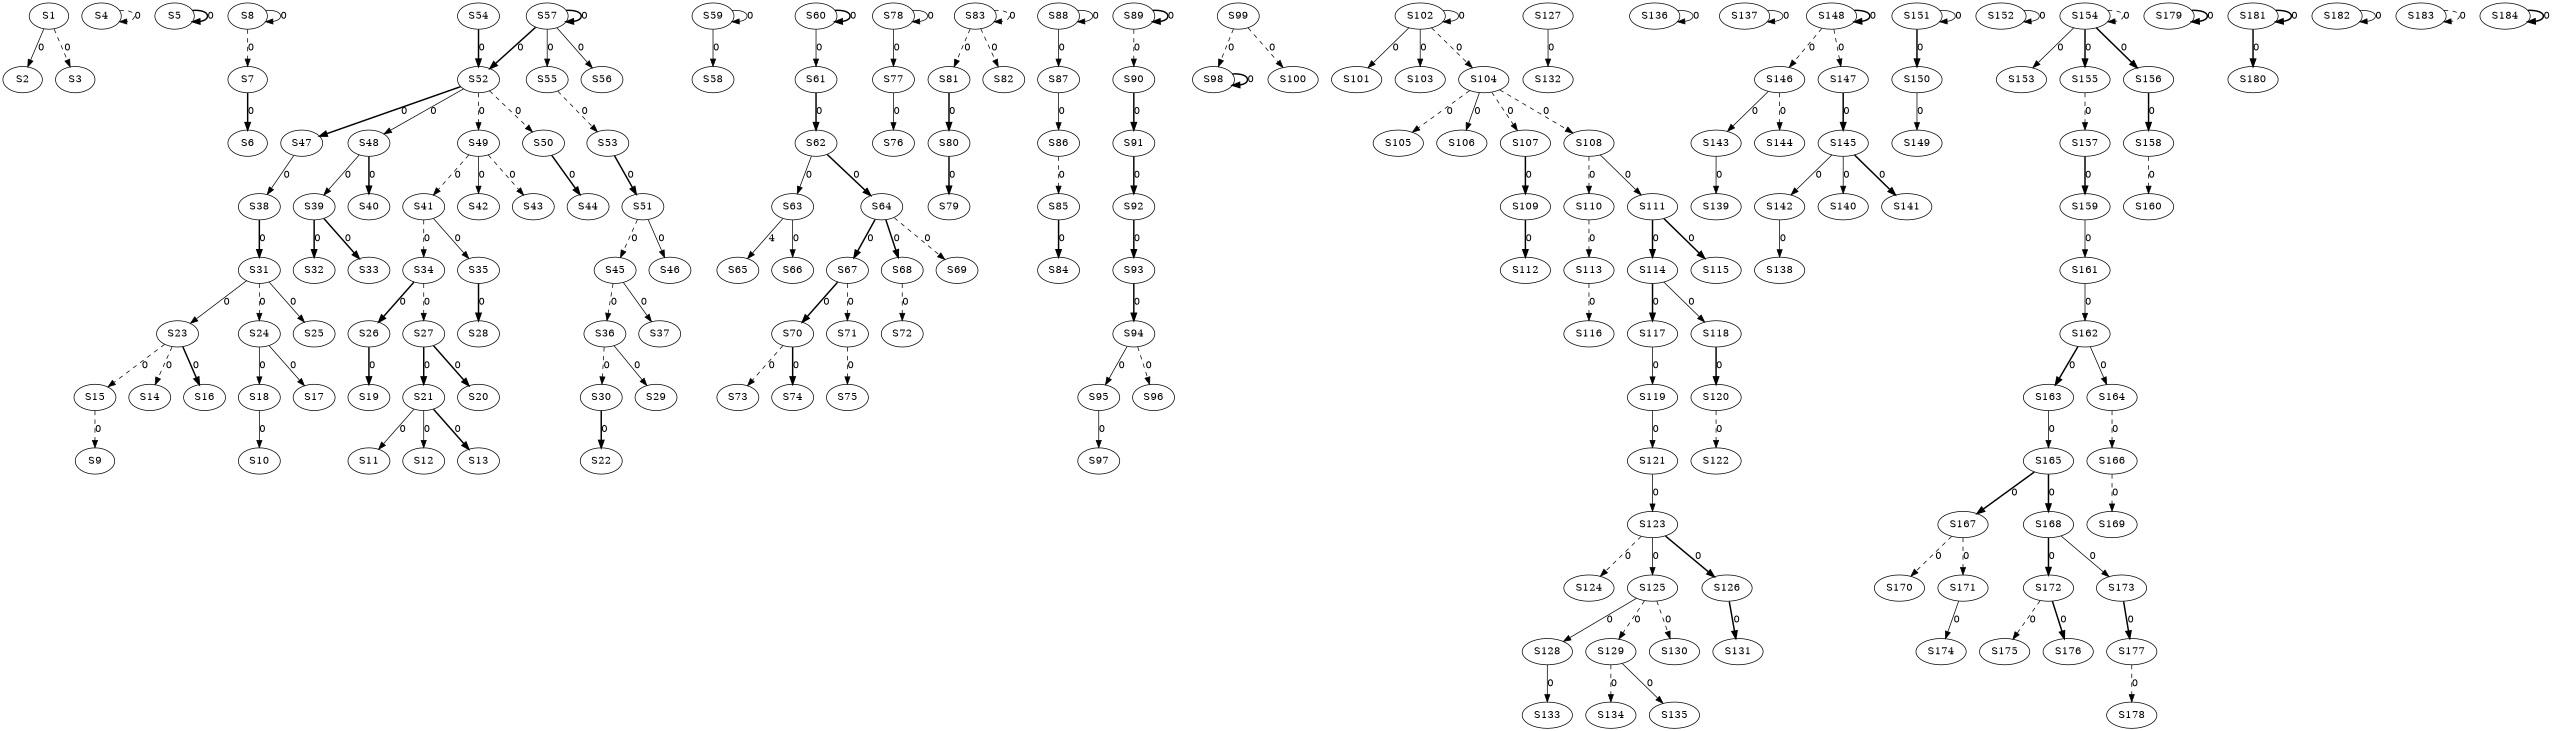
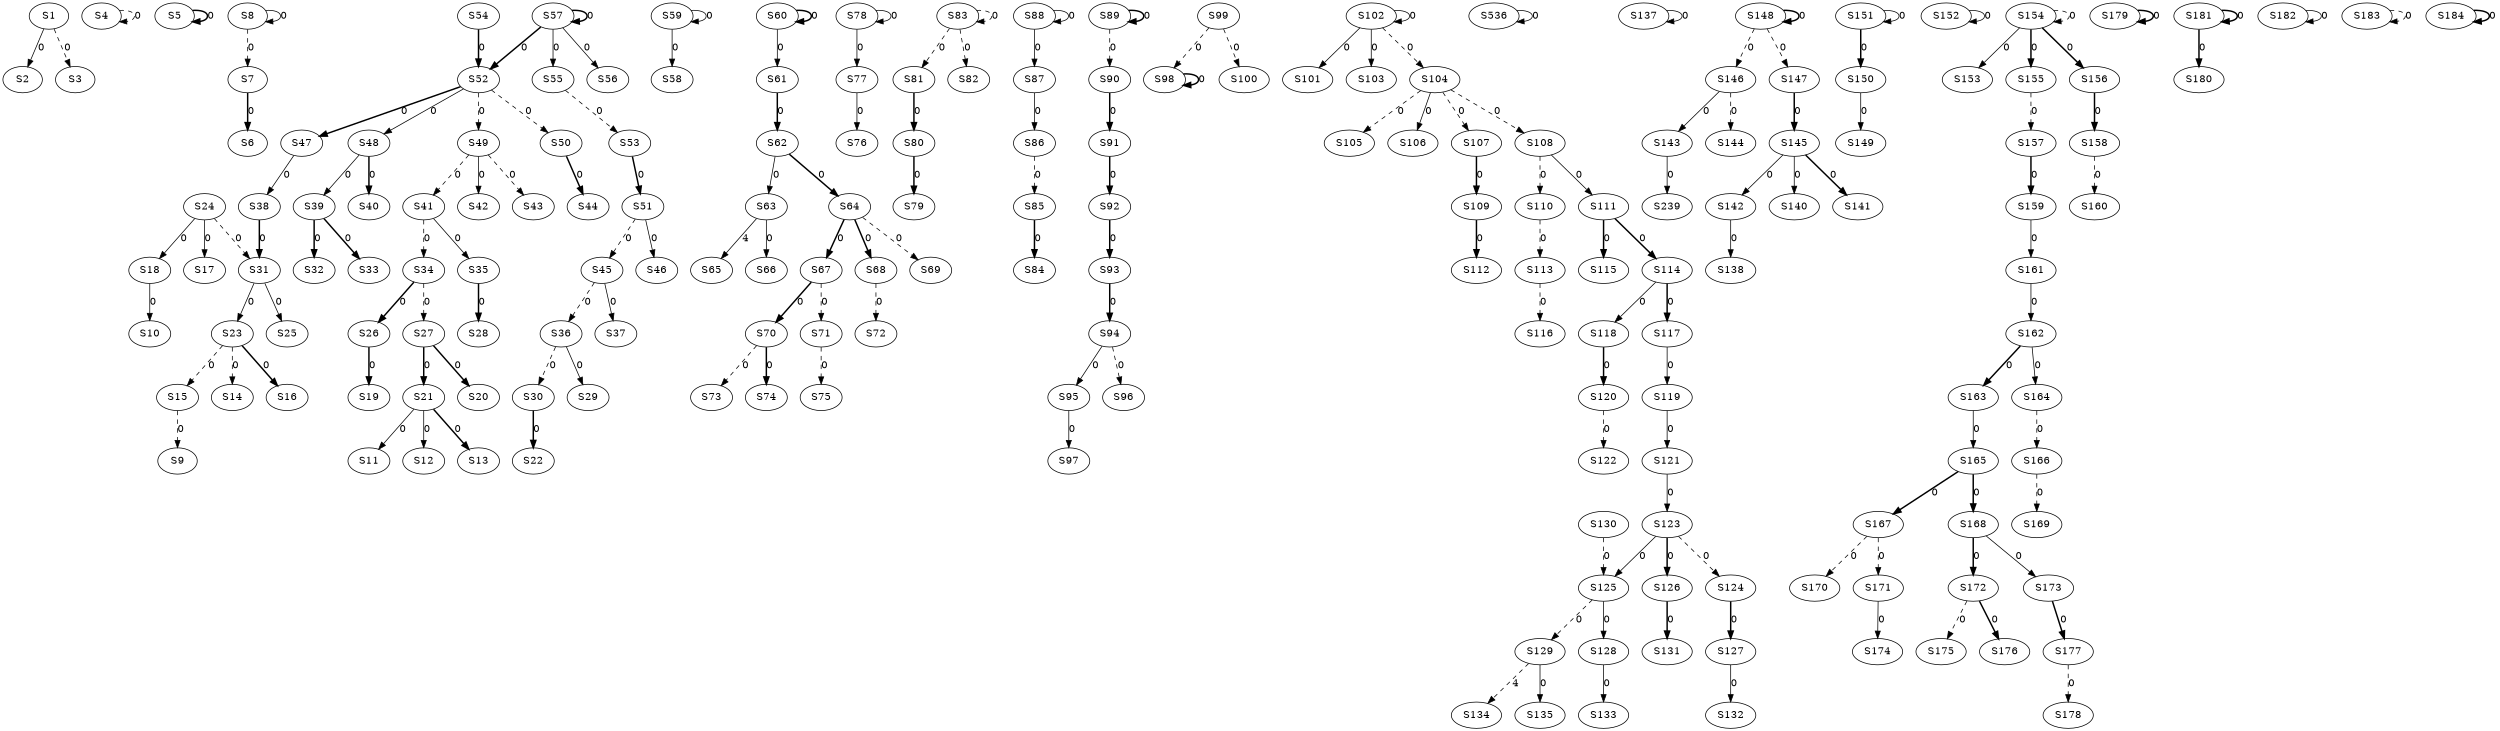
(1655, 16) -> (1494, 16)
(1716, 207) -> (1667, 207)
(259, 298) -> (229, 236)
(1662, 616) -> (1604, 553)
none -> (1731, 616)
(1615, 683) -> (1516, 683)
